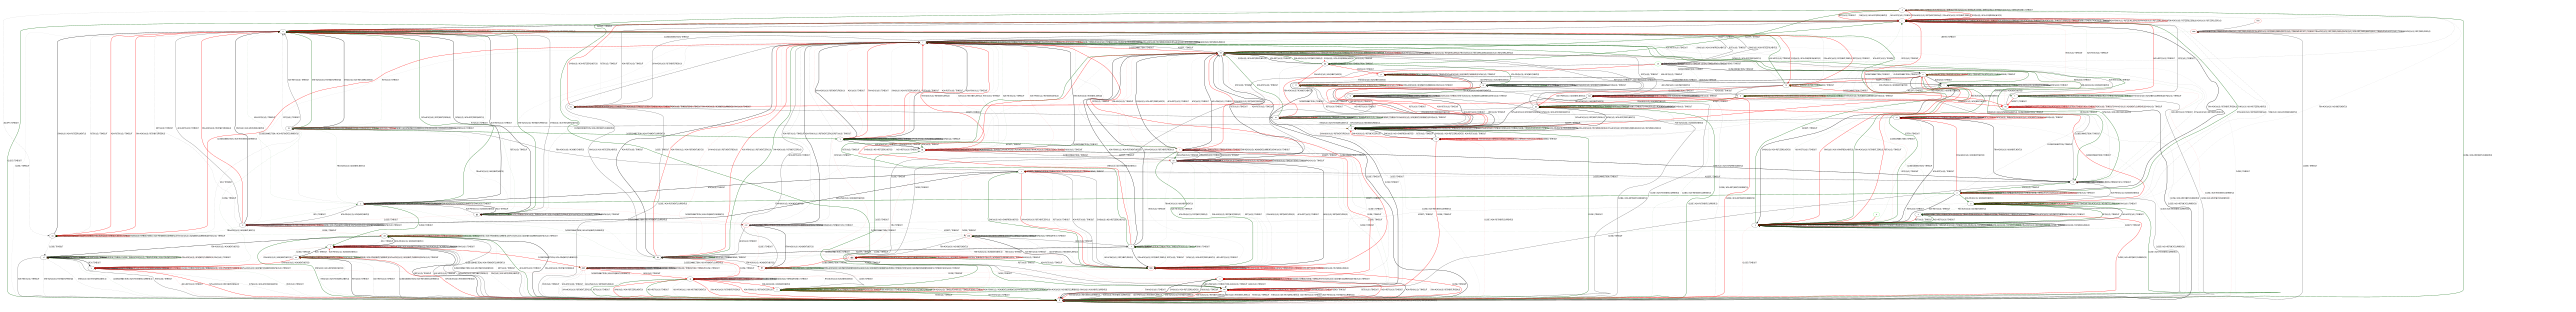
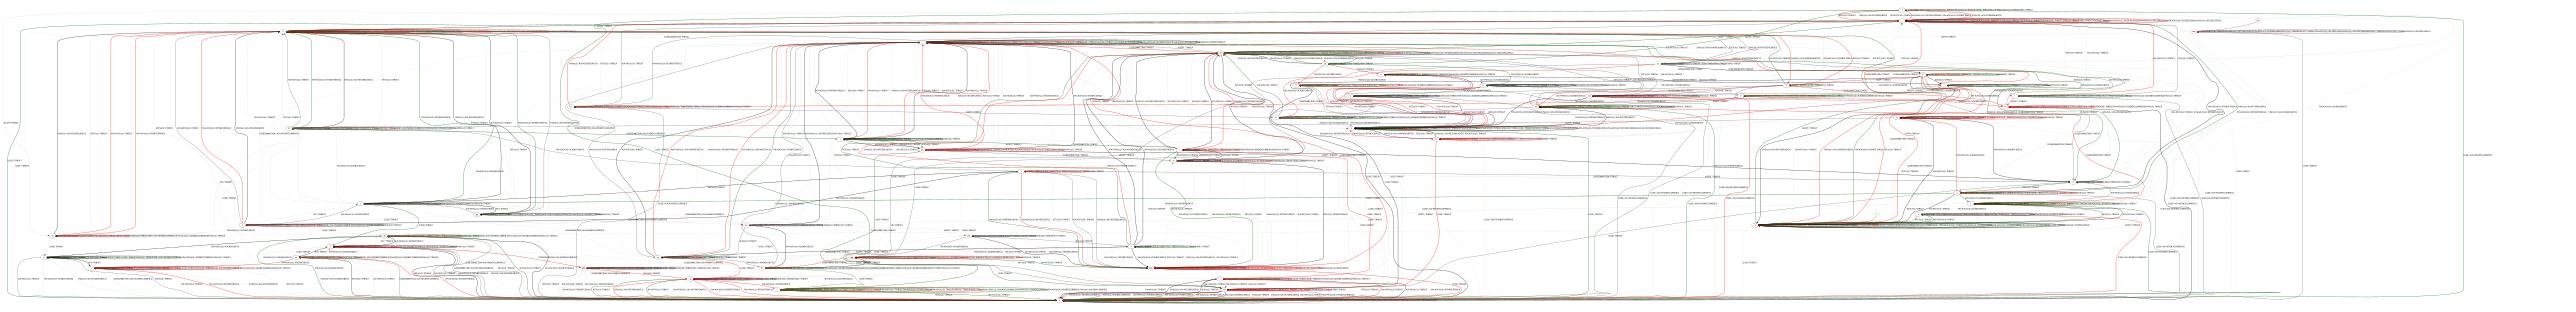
(1613, 54) -> (1613, 54)
(434, 57) -> none
(821, 267) -> (821, 267)
(921, 274) -> (959, 272)
